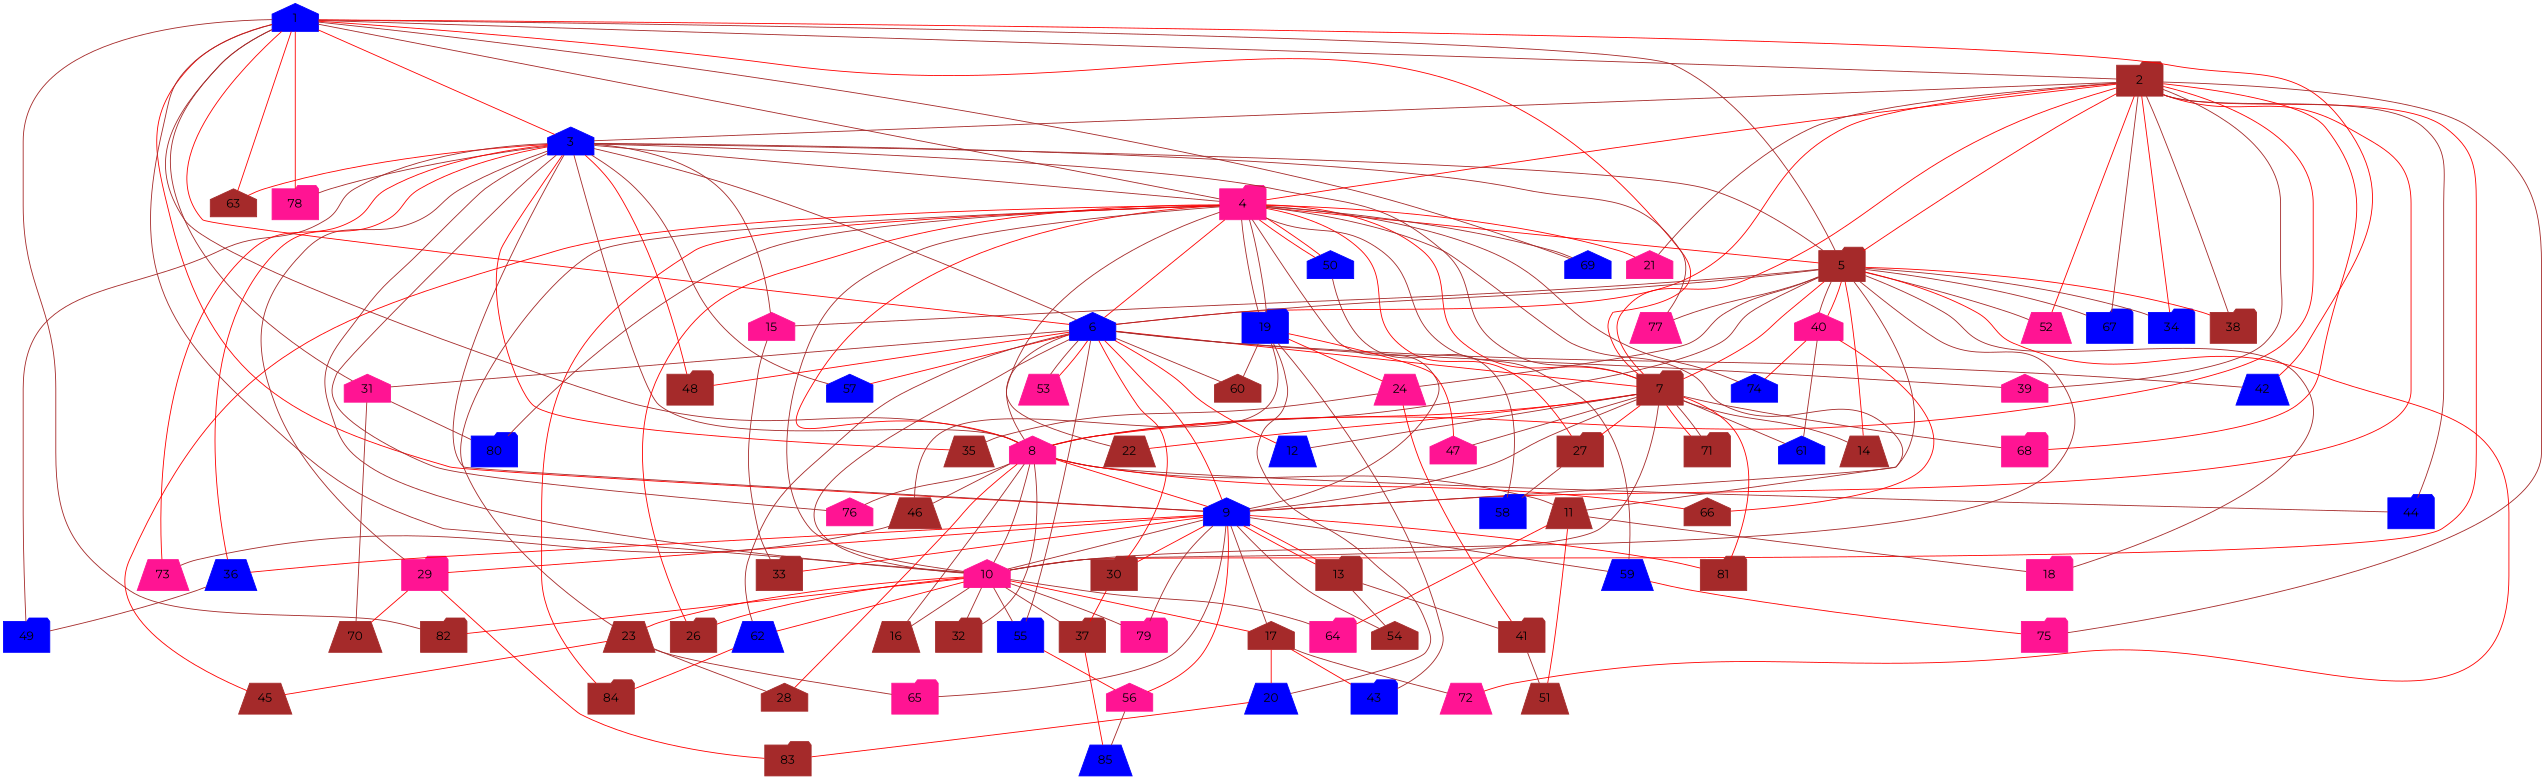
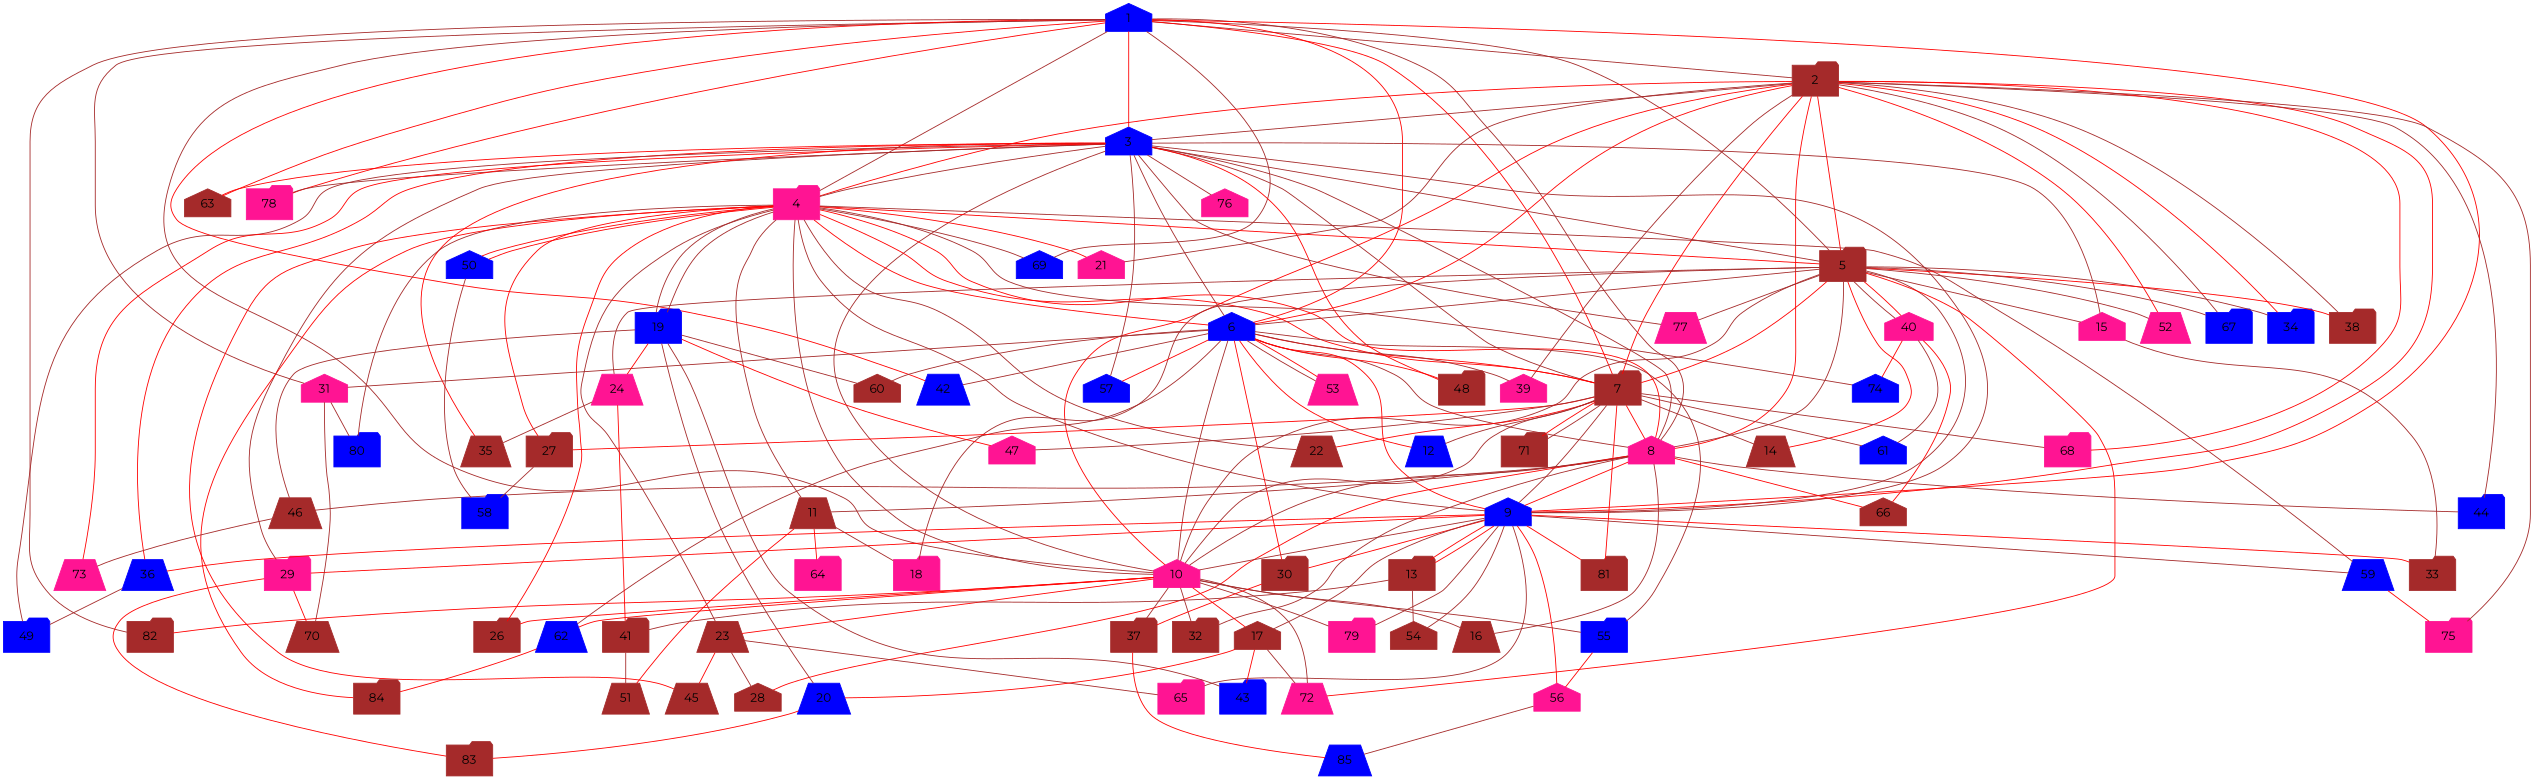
(937, 483) -> none
(1153, 598) -> (1282, 615)
